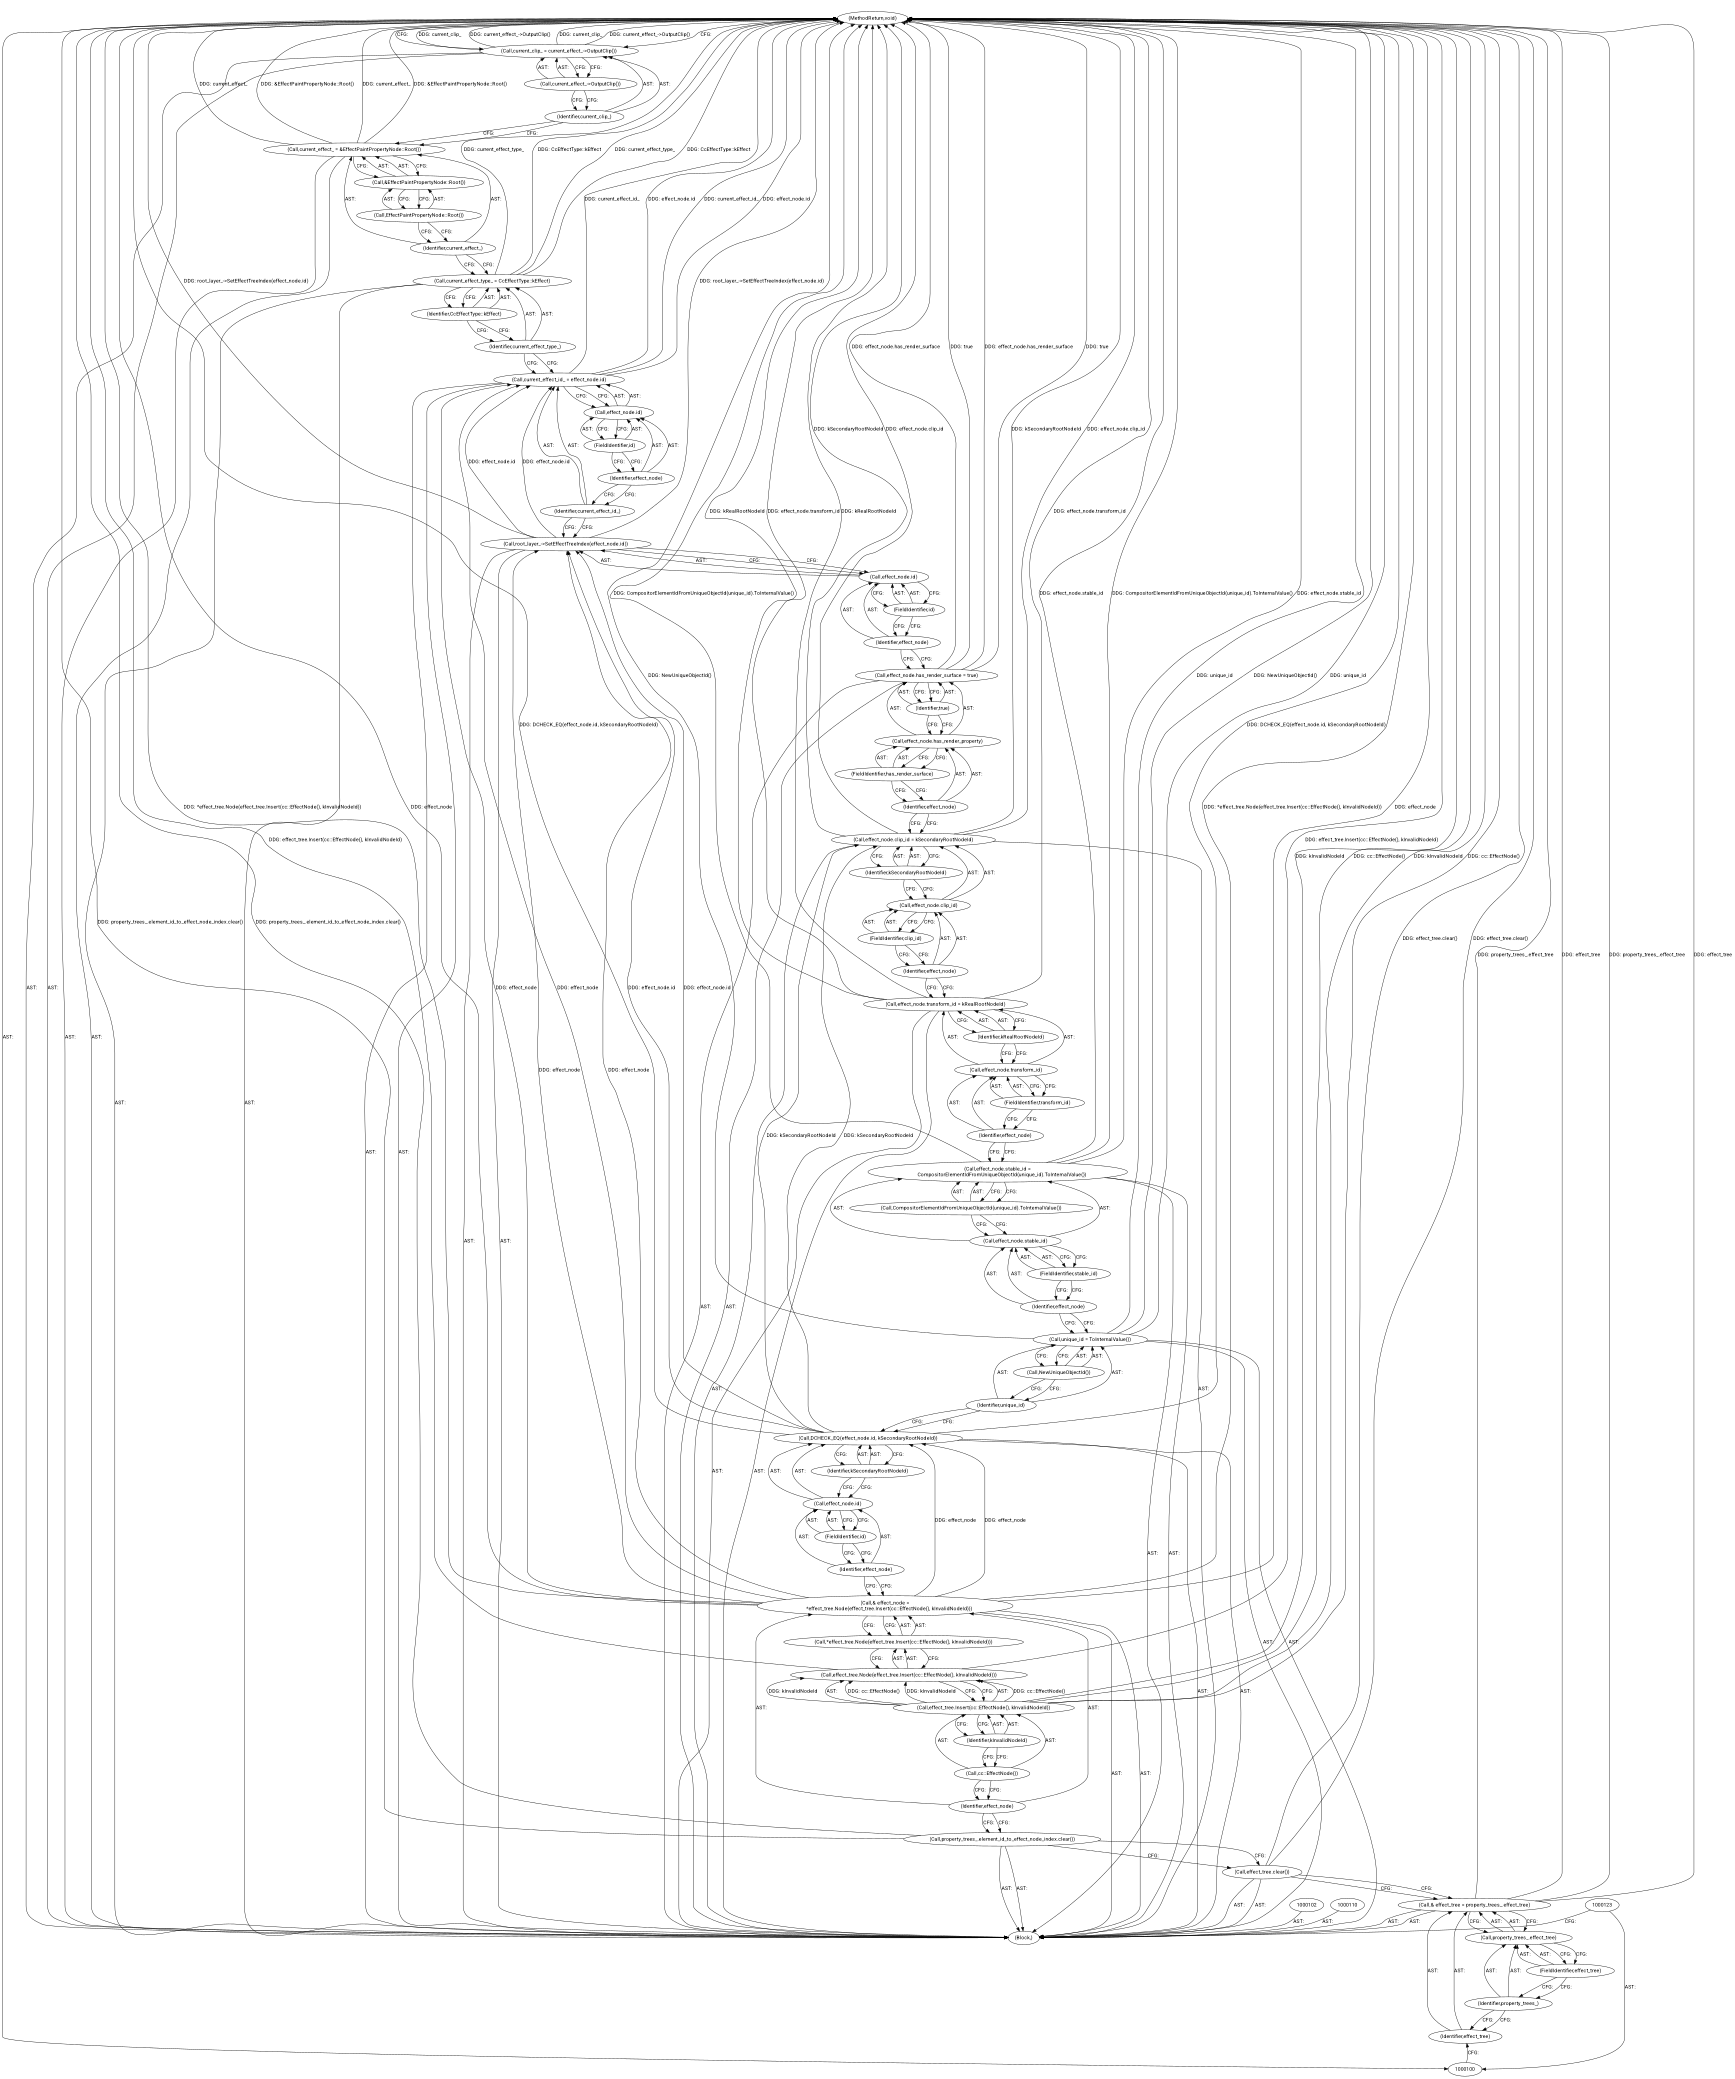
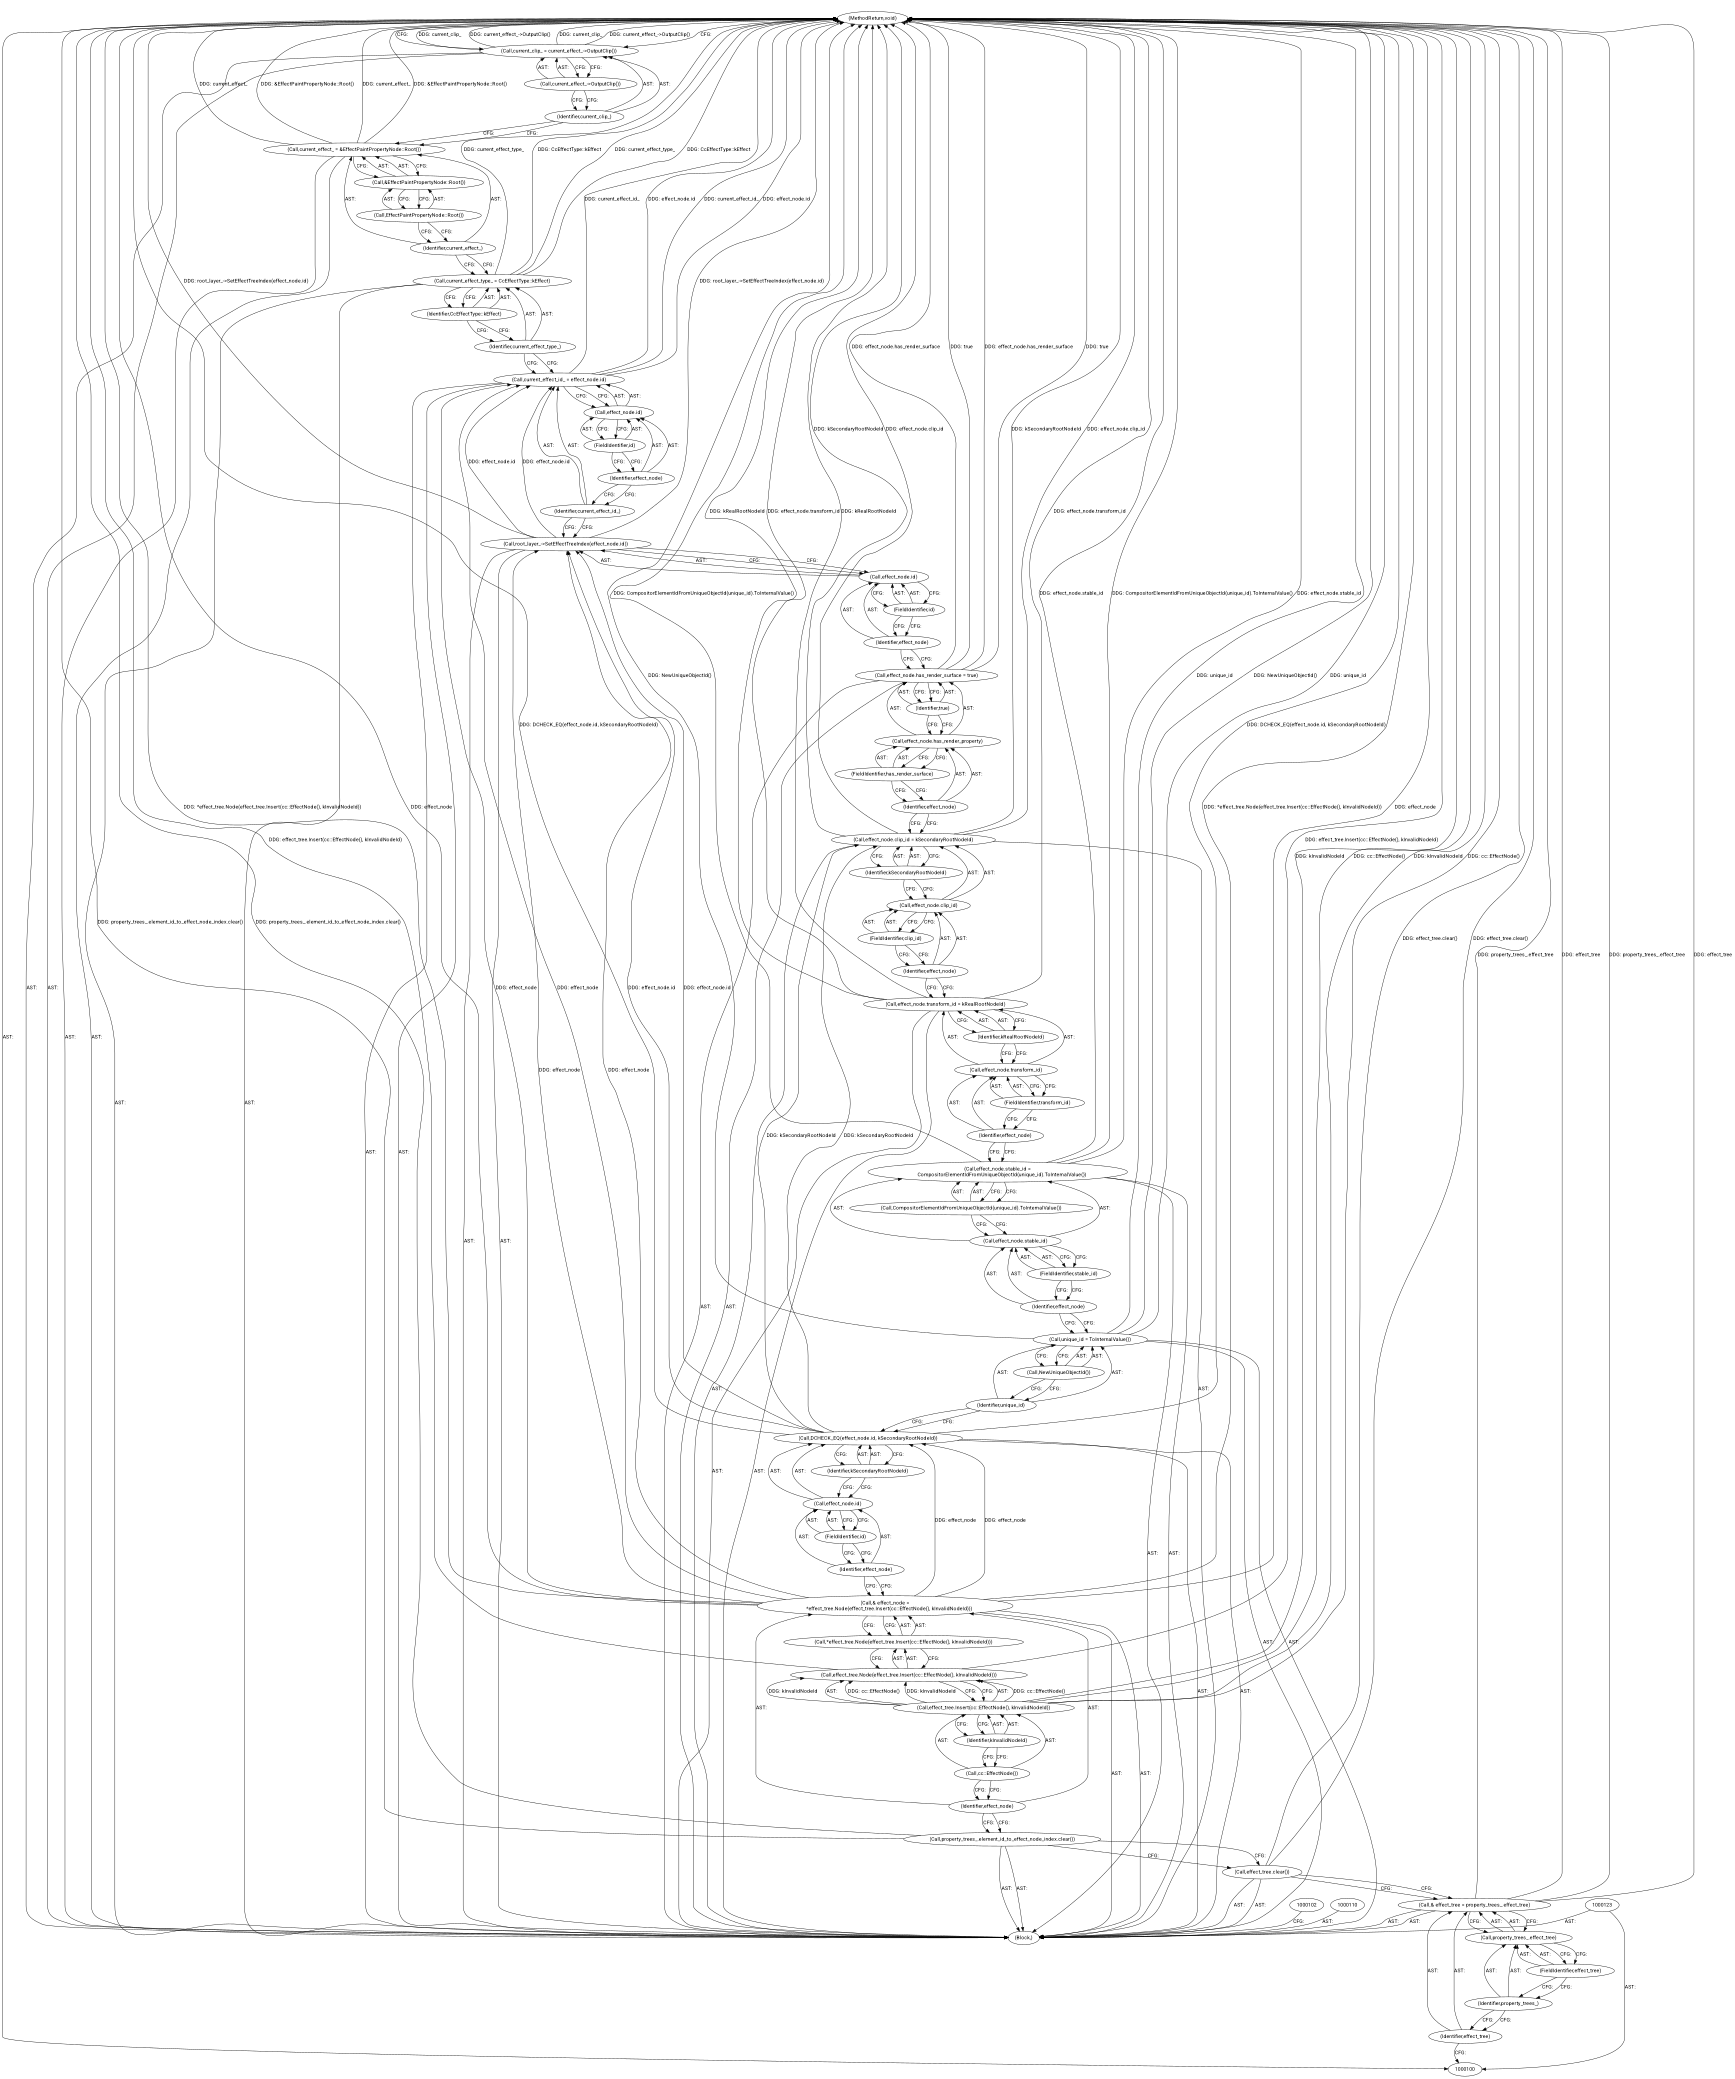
(1300, 1921) -> (1300, 1921)
(1571, 1921) -> (1571, 1921)
(1468, 2055) -> (1455, 2051)
